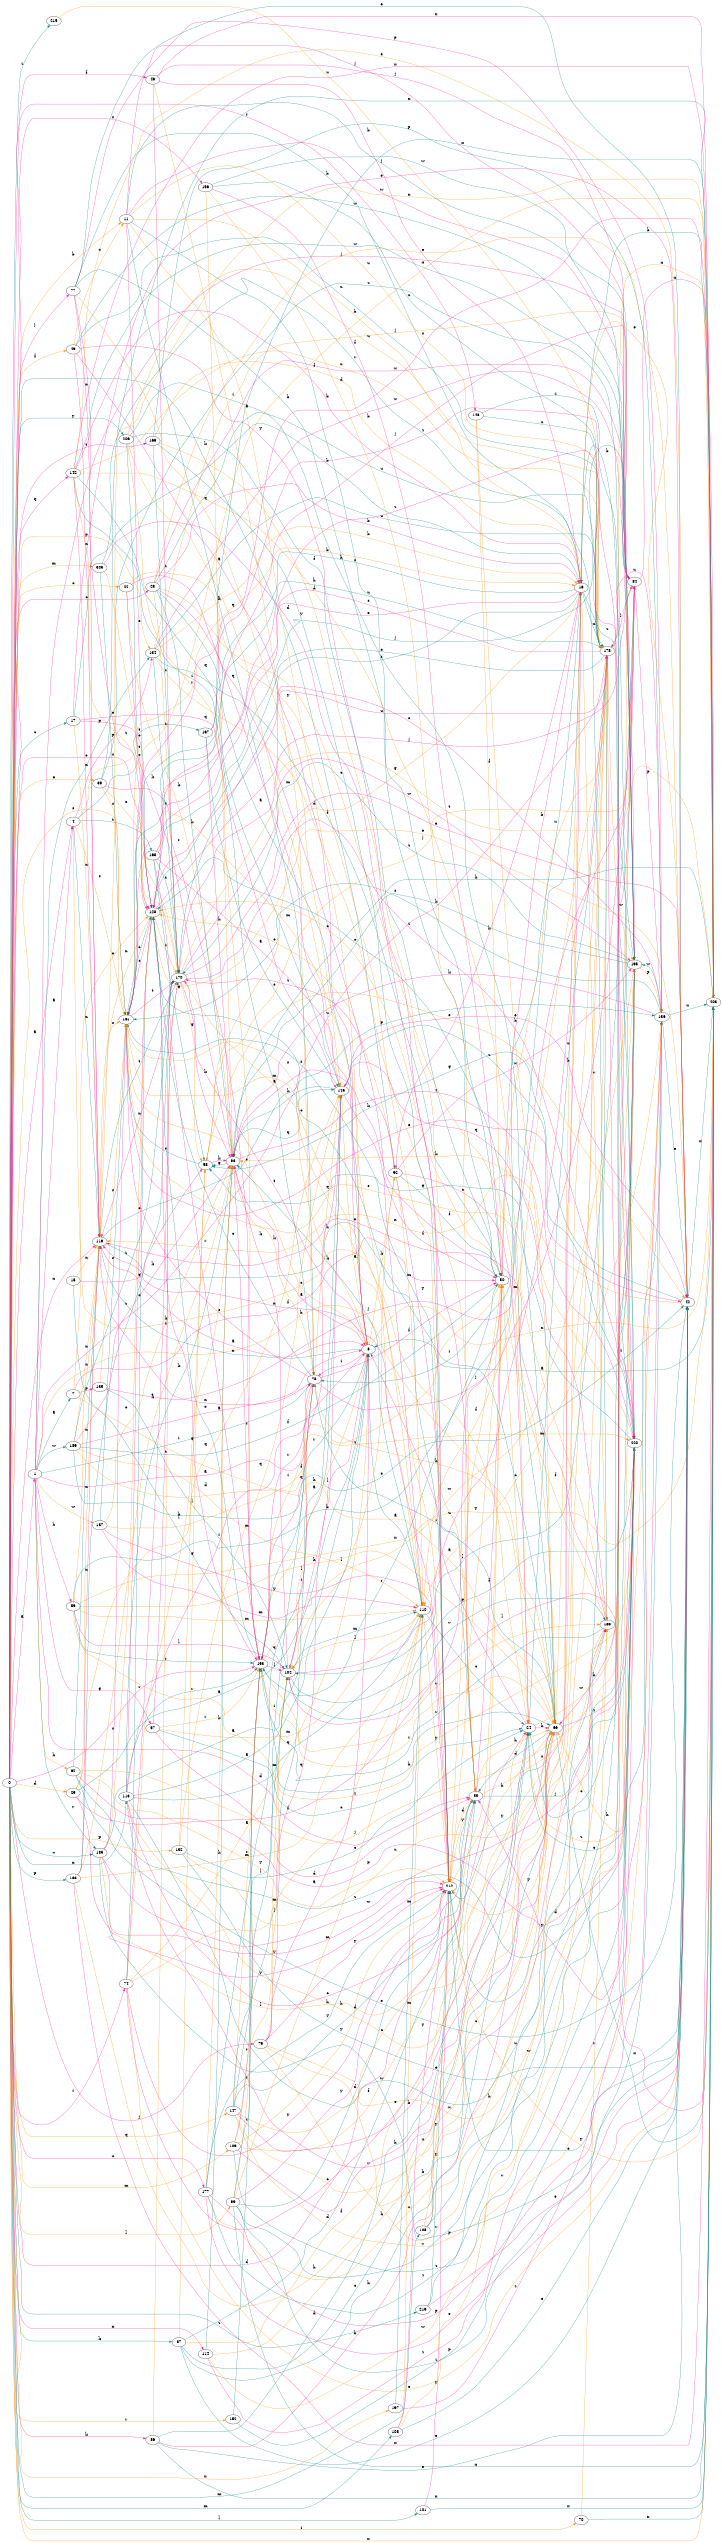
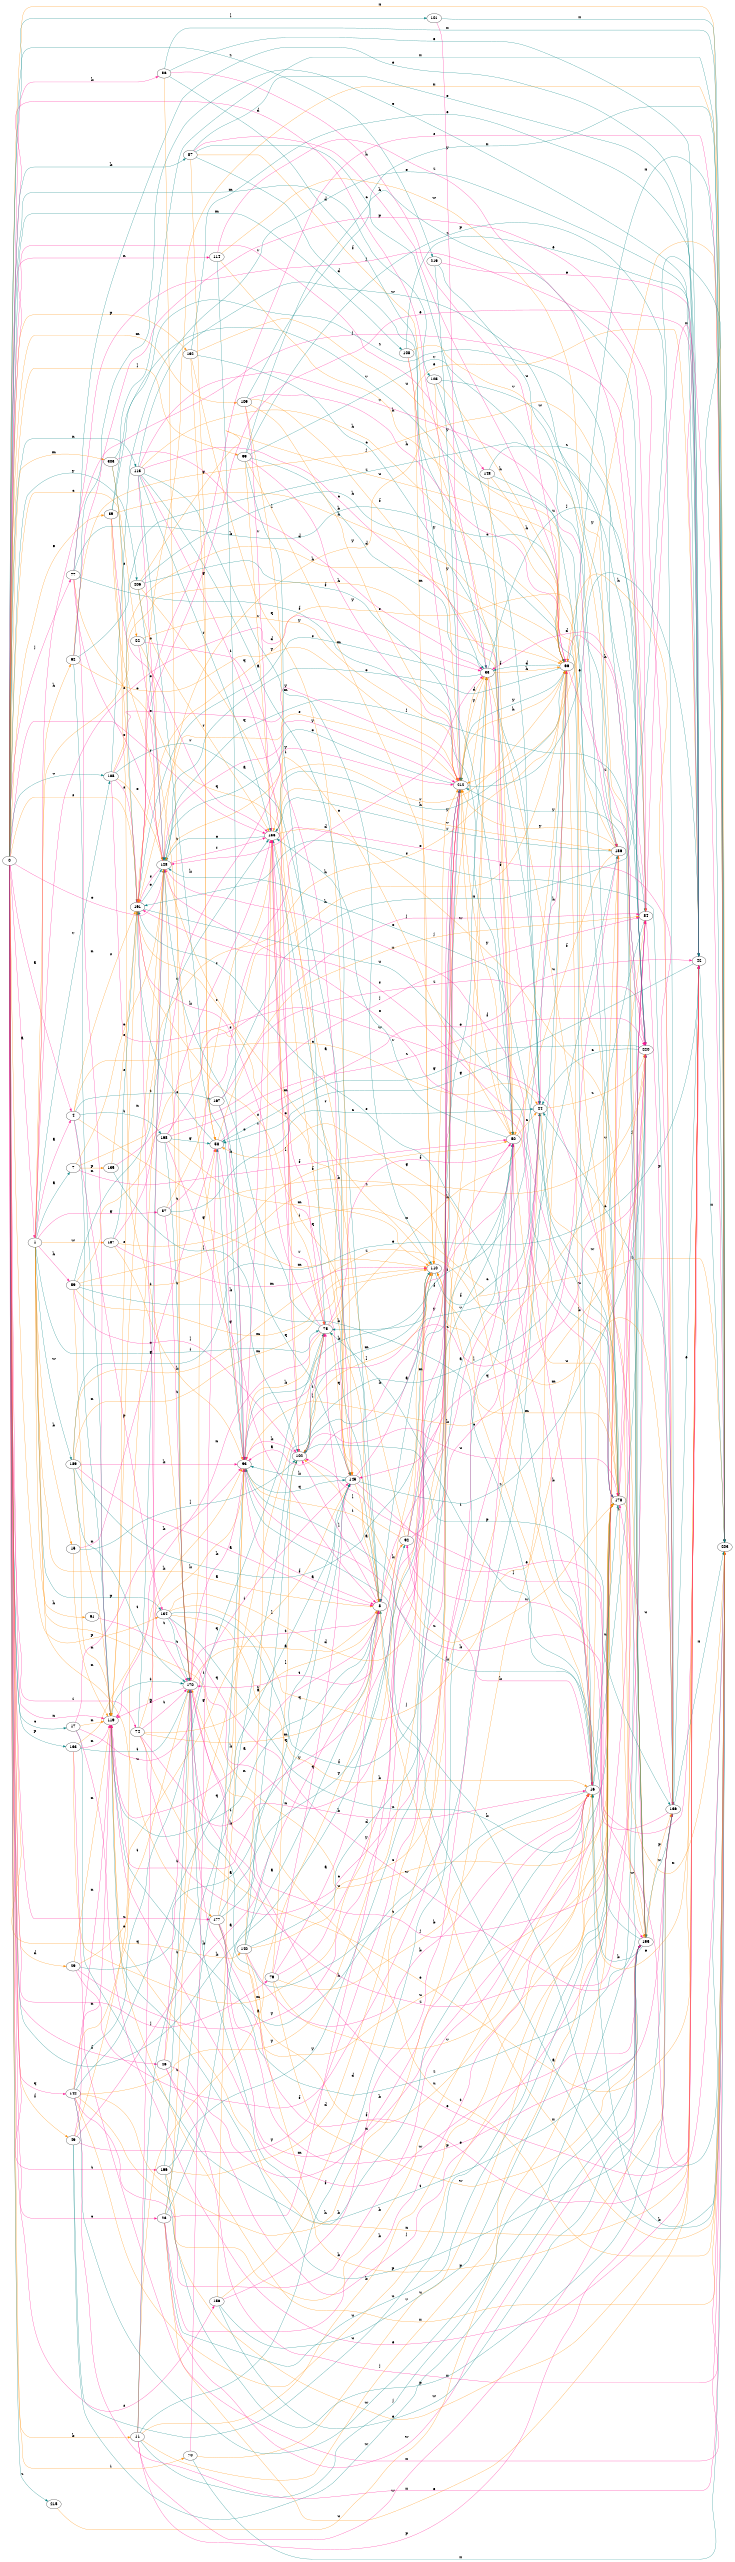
(368, 263) -> (380, 2366)
(90, 286) -> (132, 1539)
(288, 397) -> (299, 609)
none -> (293, 721)
(483, 827) -> (648, 2256)
(274, 985) -> (286, 1335)
(393, 1001) -> (435, 1026)
(297, 1081) -> (283, 1814)
(589, 1083) -> none
(450, 1113) -> none
(87, 1391) -> (91, 1168)
none -> (43, 1396)
(237, 1465) -> (56, 1565)
(205, 1485) -> (217, 848)
none -> (426, 1541)
(482, 1594) -> (542, 1525)
none -> (92, 1617)
none -> (431, 1631)
none -> (52, 1643)
none -> (204, 1769)
(233, 2111) -> (244, 1949)
(447, 2157) -> (447, 327)
(338, 2254) -> (360, 526)
(395, 2408) -> none
(233, 2419) -> none
